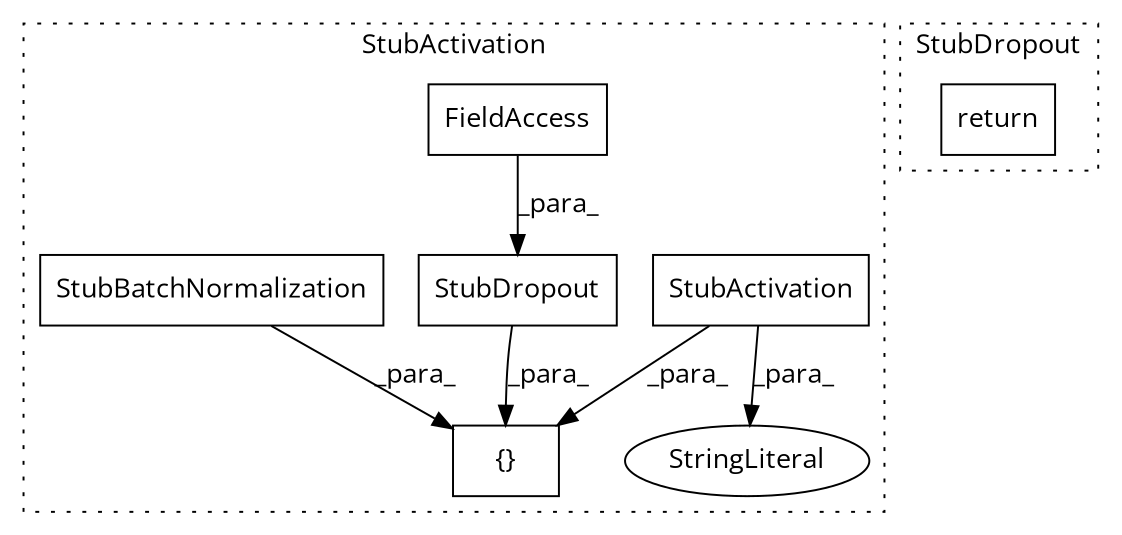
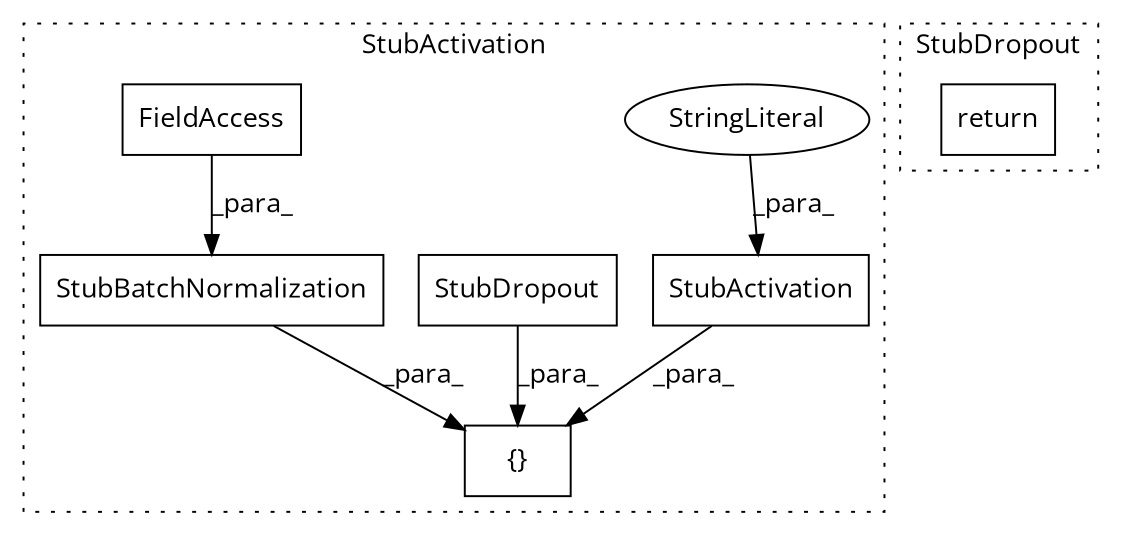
(518, 195) -> (212, 195)
(755, 366) -> (753, 195)
